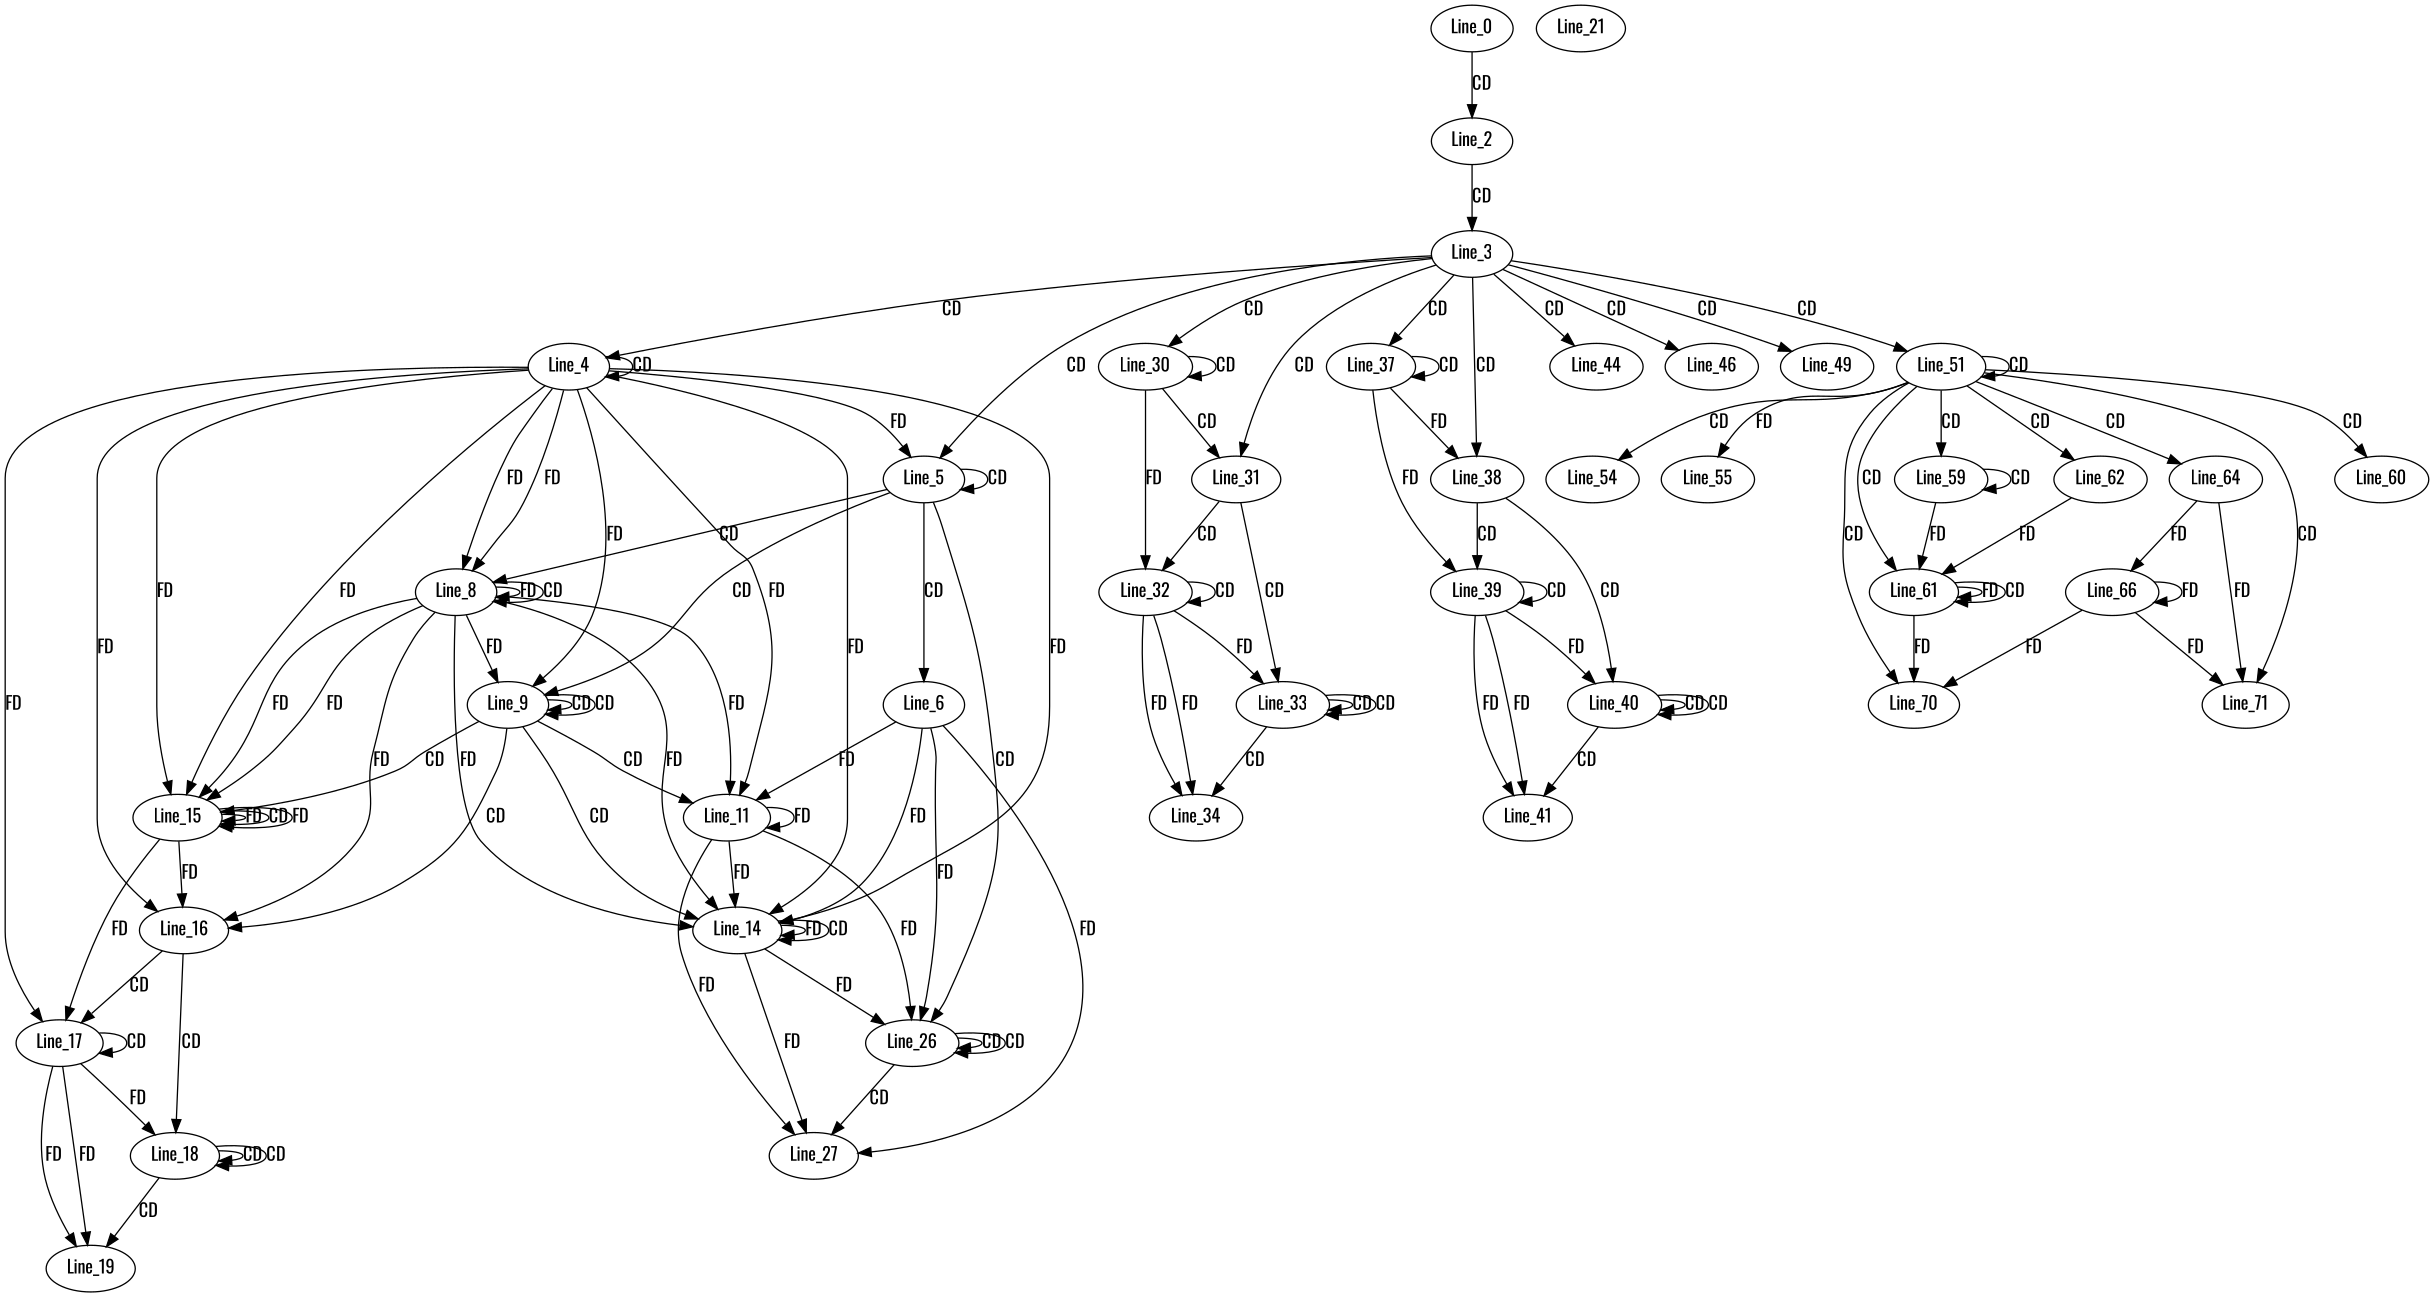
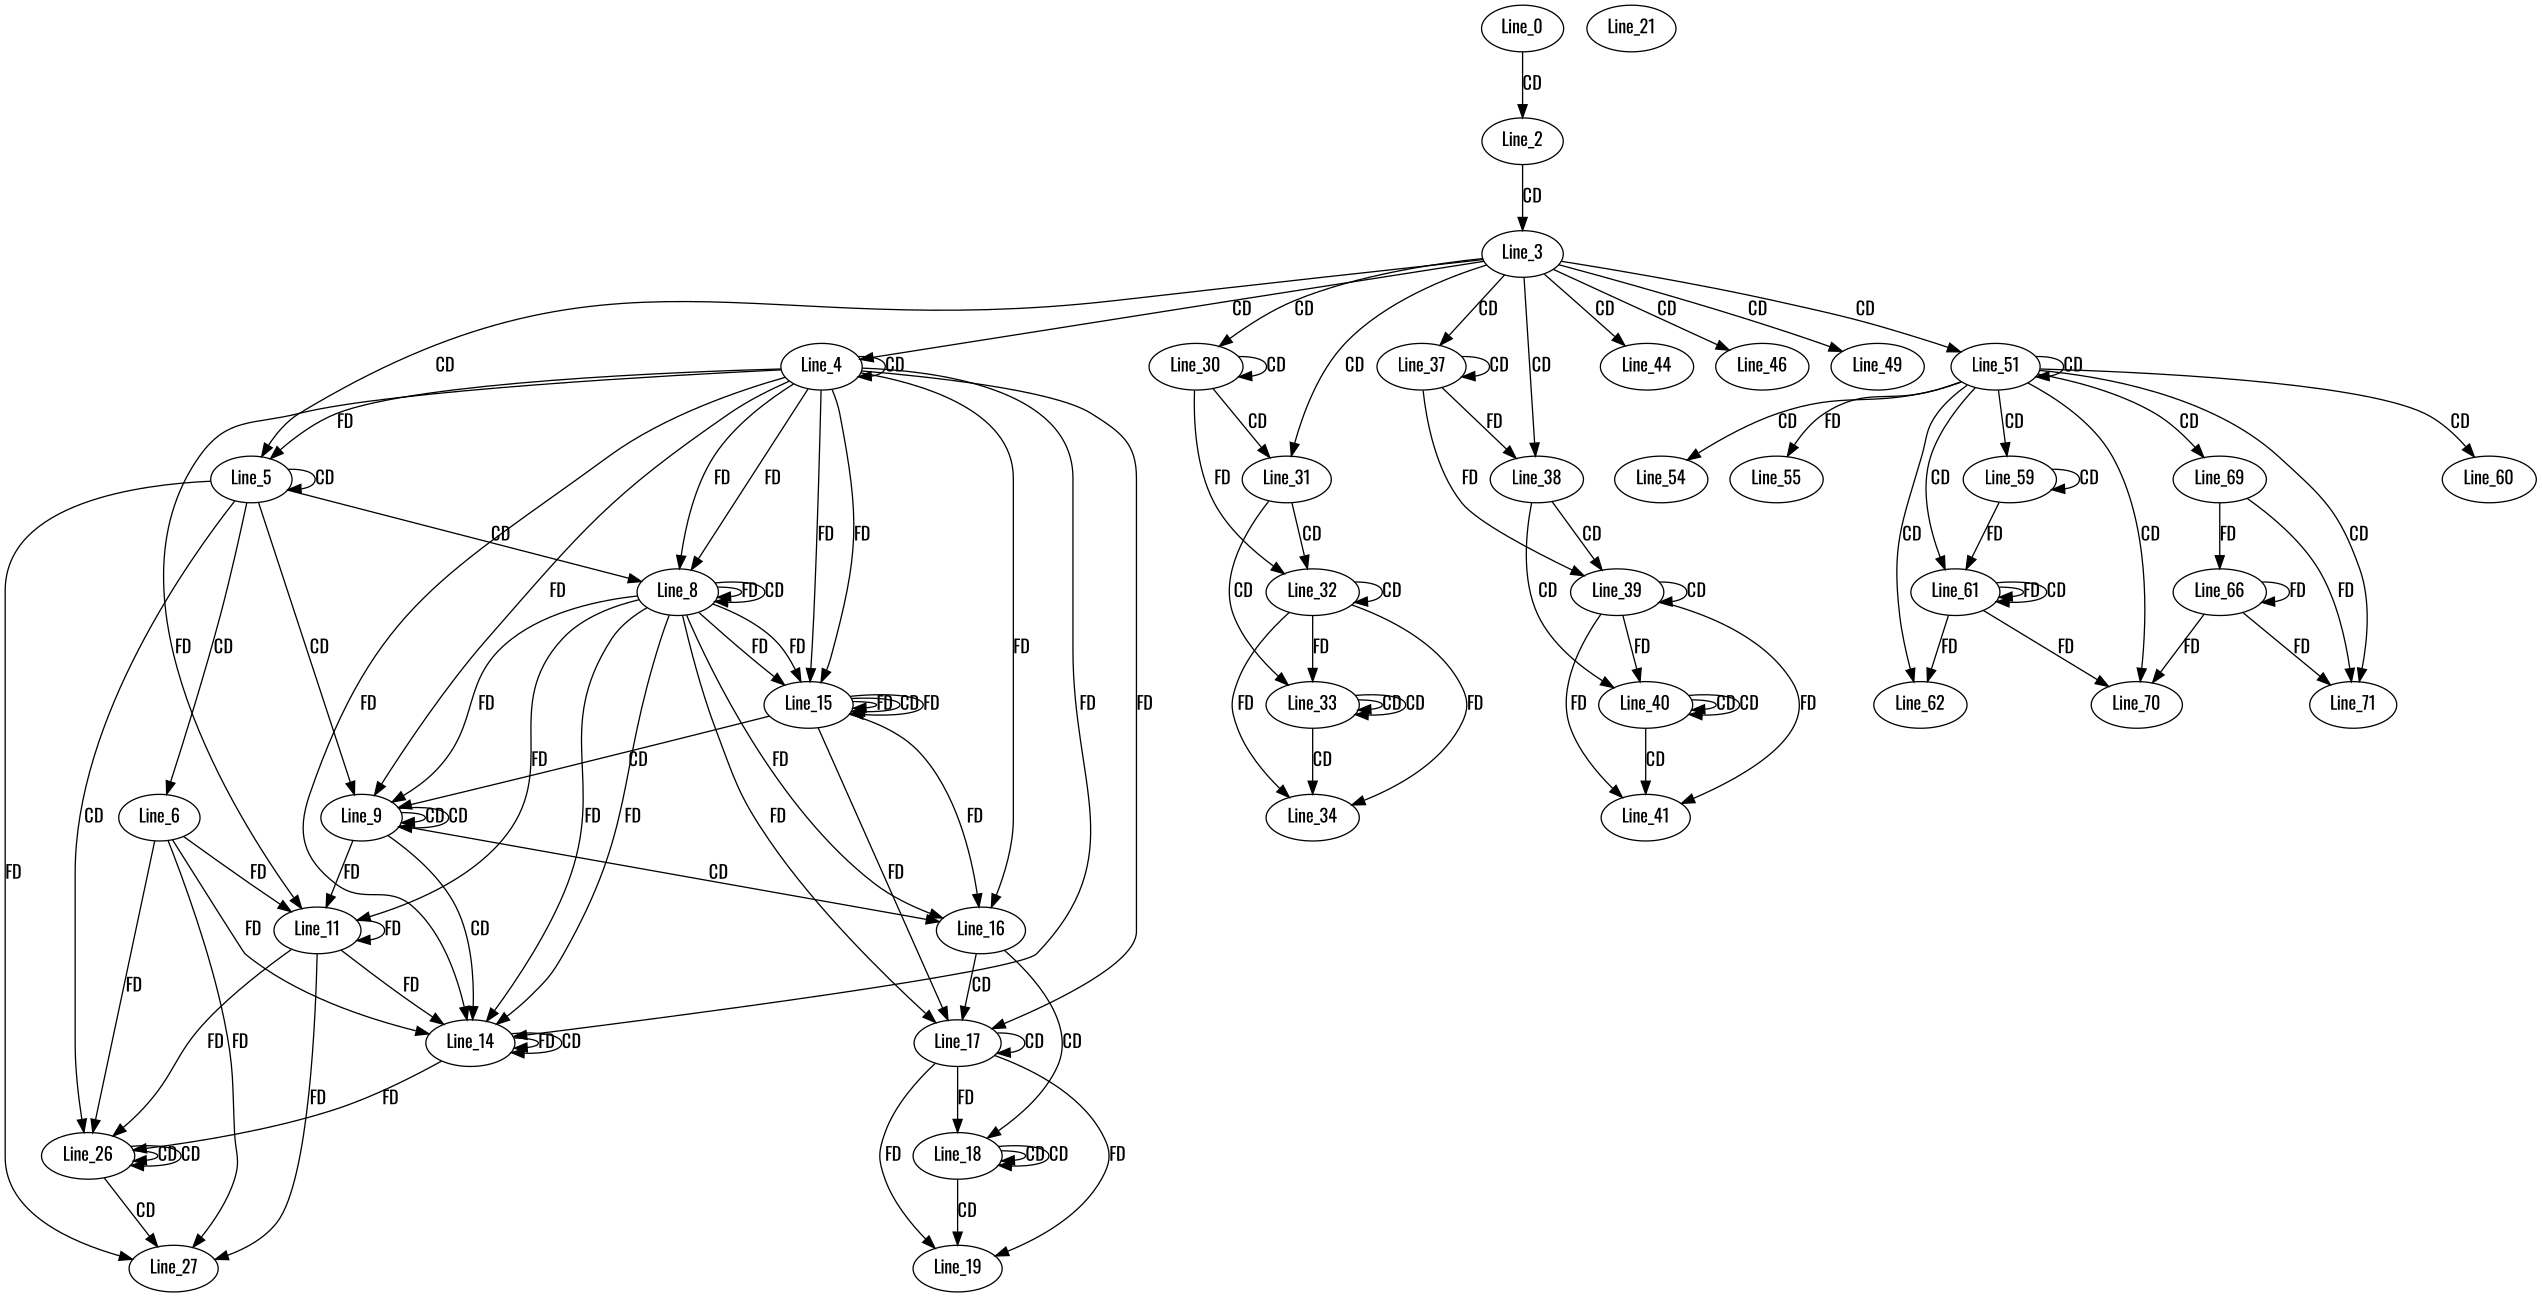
(2216, 479) -> (2220, 479)
(2012, 533) -> (1940, 642)
(634, 761) -> (352, 874)
(357, 785) -> (590, 761)
none -> (767, 837)
(773, 1037) -> (5, 827)
